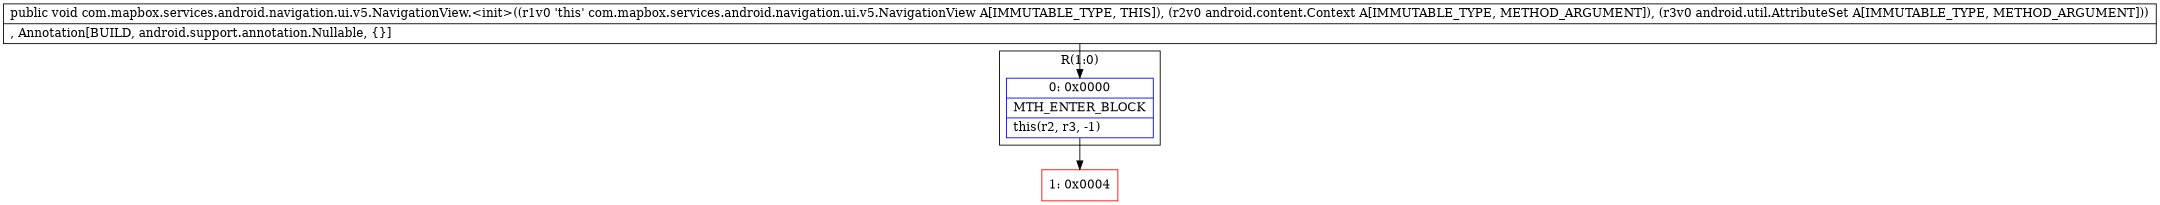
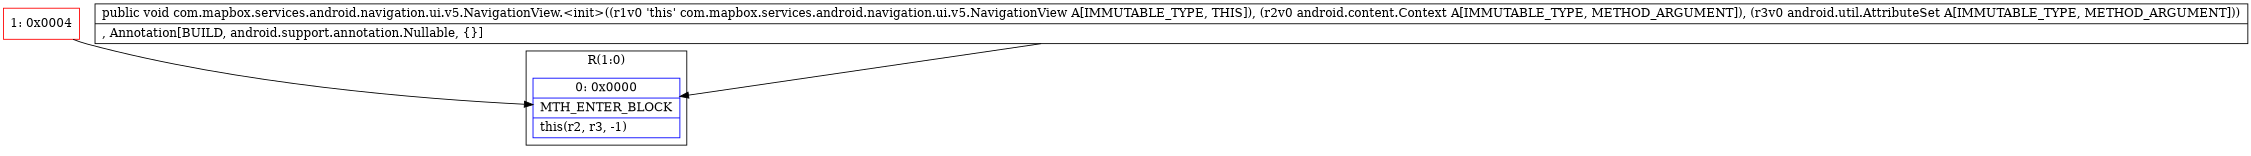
(1080, 151) -> (297, 84)
